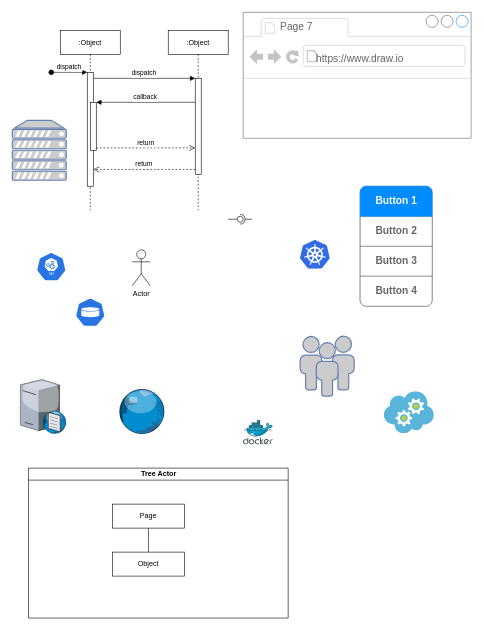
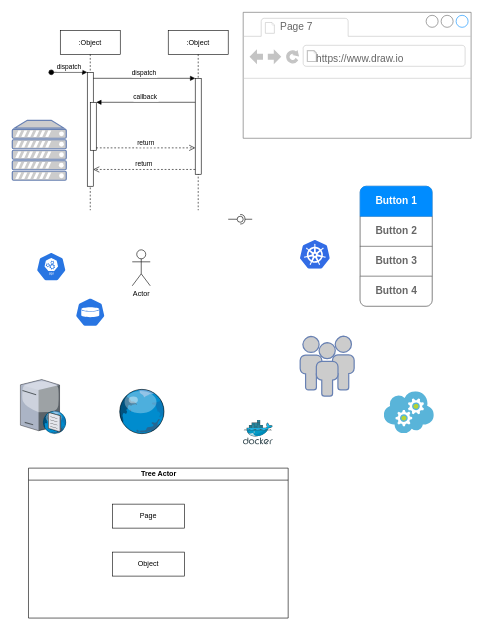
(149, 540) -> none
